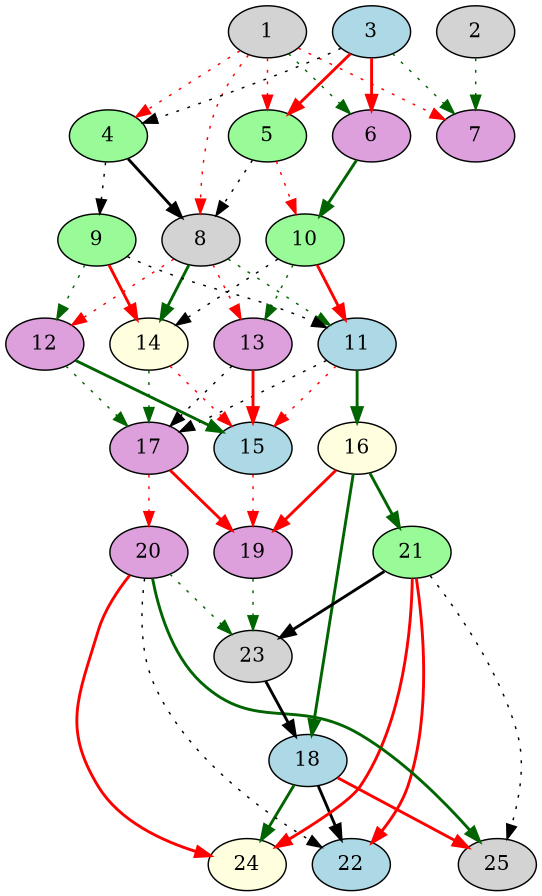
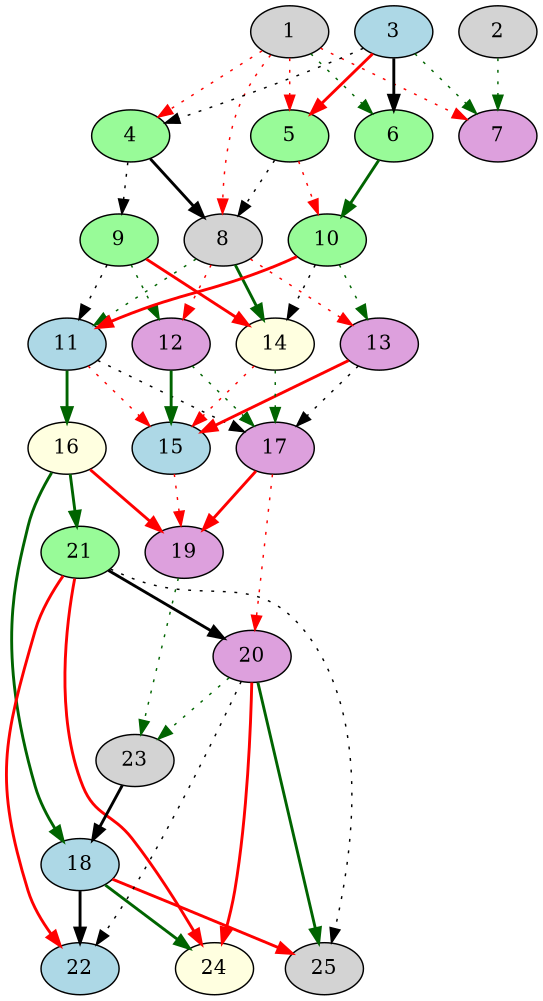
(372, 74) -> (394, 74)
(372, 136) -> (394, 136)
(343, 598) -> (160, 601)
